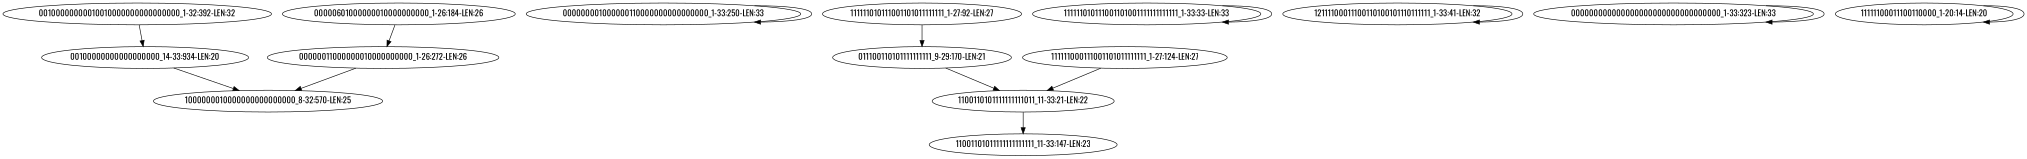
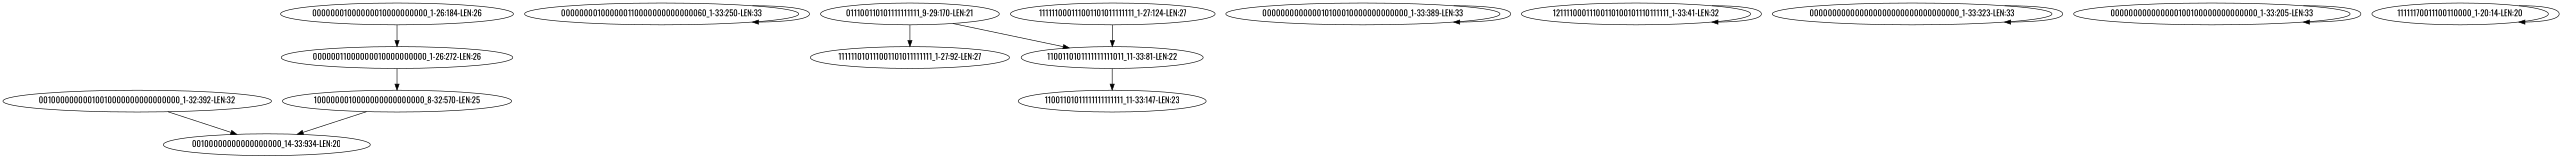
(399, 14) -> (397, 14)
(663, 14) -> (662, 14)
(1147, 14) -> none
none -> (1363, 14)
(1924, 14) -> (2460, 14)
none -> (2212, 14)
(922, 33) -> (910, 33)
(203, 78) -> (335, 122)
(1023, 101) -> (1112, 58)
